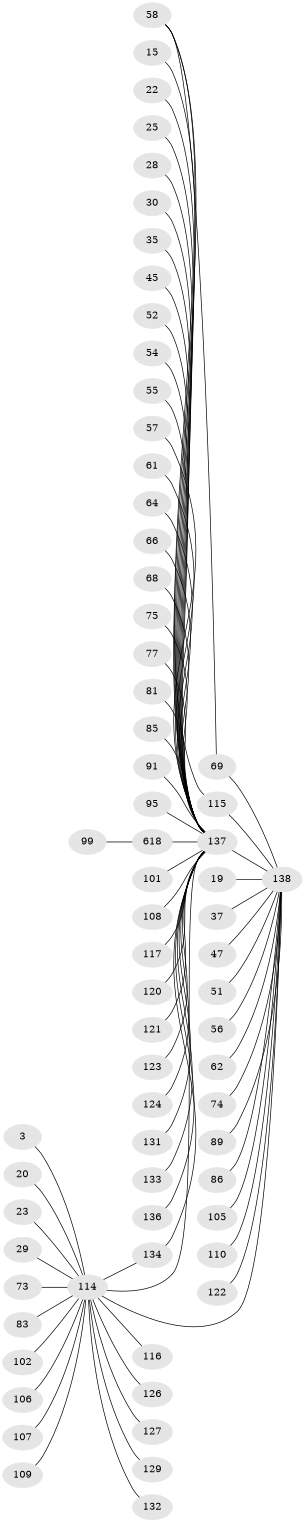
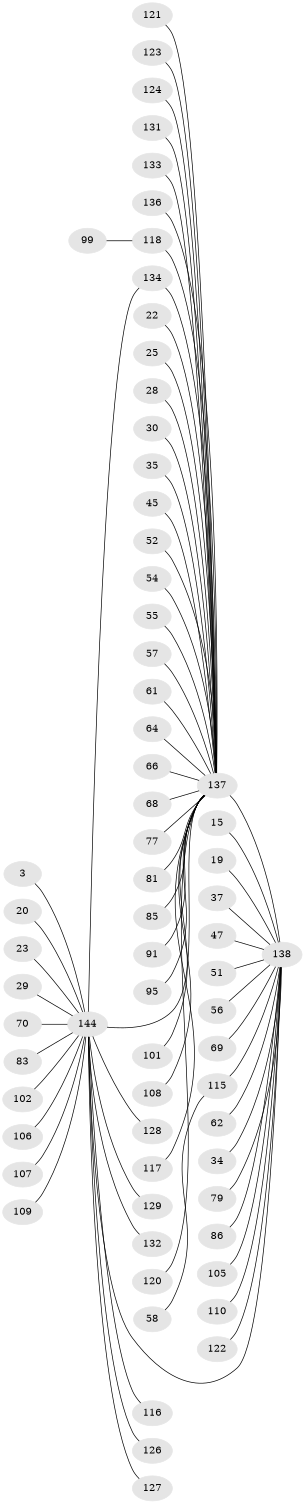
(205, 387) -> none
(185, 428) -> none
(185, 447) -> (259, 885)
(152, 617) -> none
(152, 842) -> (152, 241)
(217, 1105) -> (217, 1161)
none -> (152, 1131)
(217, 1143) -> (217, 1199)
(23, 1287) -> (23, 1024)
(88, 1287) -> (88, 1024)
